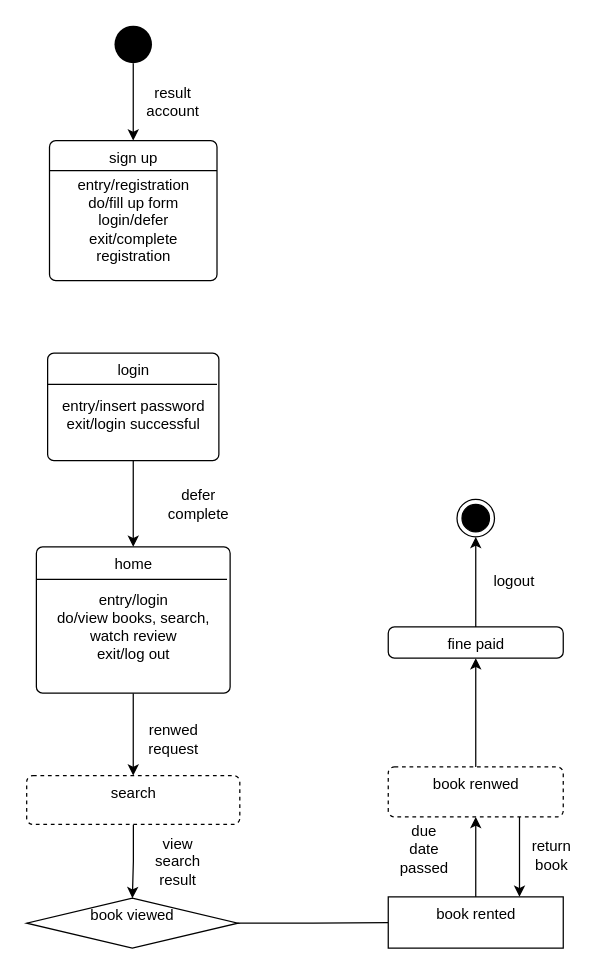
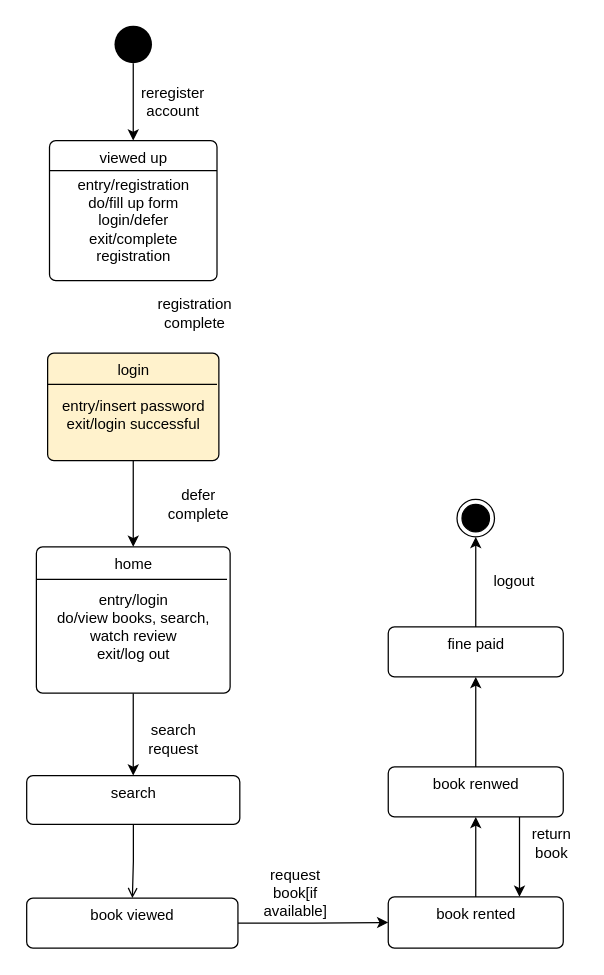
(173, 102) -> (173, 102)
(134, 158) -> (134, 158)
none -> (195, 313)
(133, 407) -> (133, 407)
(476, 643) -> (476, 652)
(174, 739) -> (174, 739)
(476, 792) -> (476, 792)
(133, 800) -> (133, 800)
(424, 849) -> none
(552, 856) -> (552, 843)
(178, 862) -> none
(133, 888) -> (132, 890)
none -> (296, 893)
(132, 923) -> (132, 923)
(381, 923) -> (378, 923)
(476, 923) -> (476, 923)
